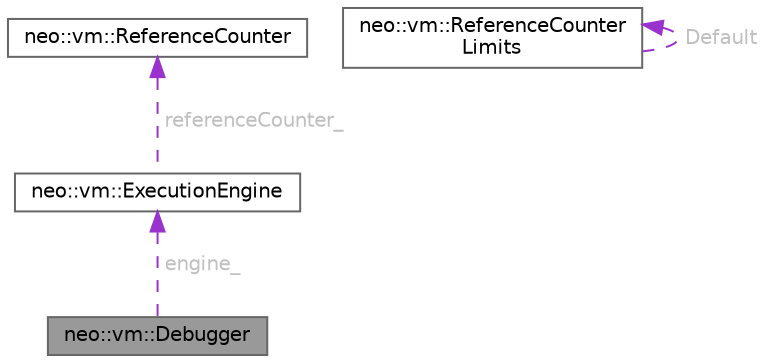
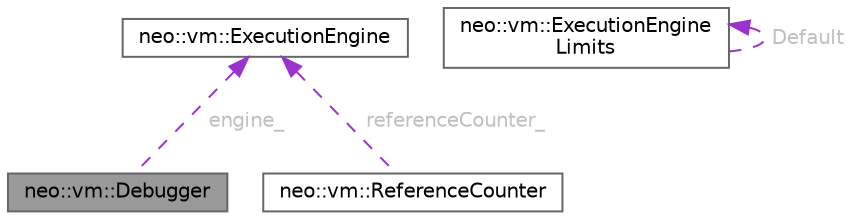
(493, 38) -> (586, 38)
(158, 126) -> (346, 123)
